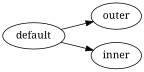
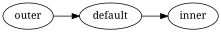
(73, 26) -> (63, 16)
